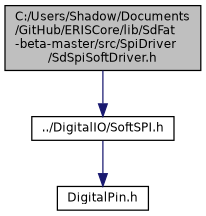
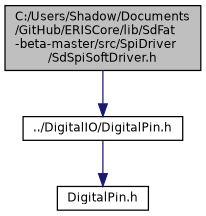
(103, 128) -> (103, 128)
